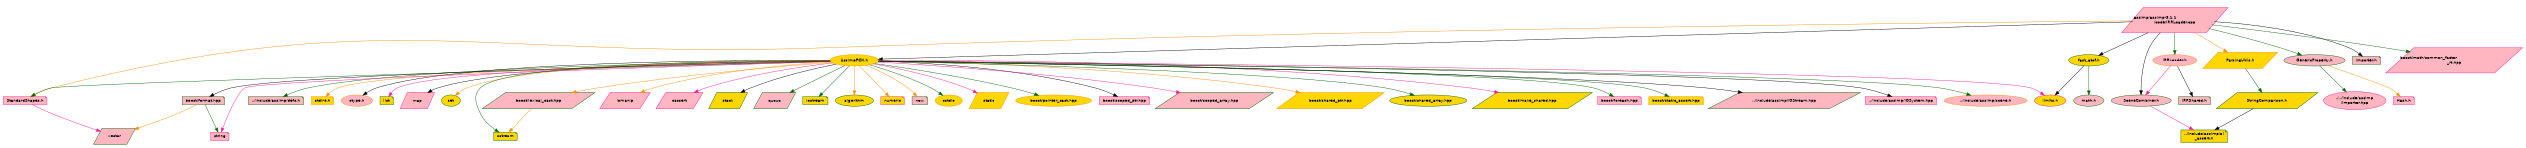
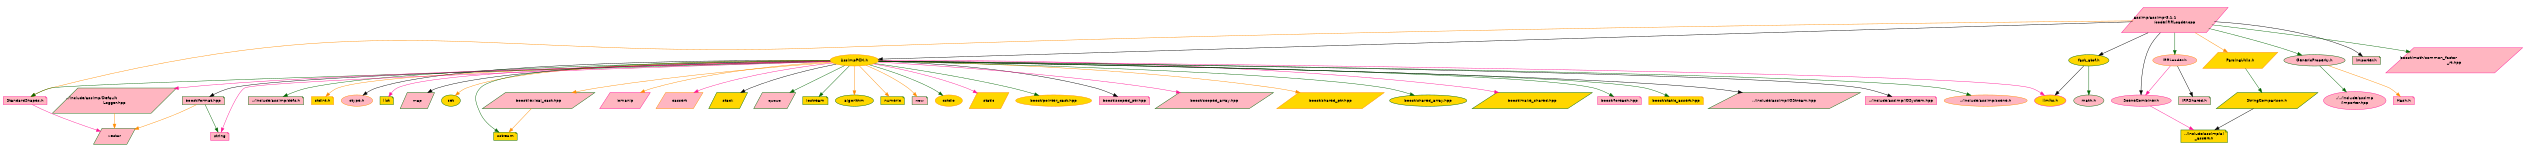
none -> (115, 101)
(417, 101) -> (417, 101)
(680, 101) -> (680, 101)
(893, 101) -> (893, 101)
(2141, 101) -> (2141, 101)
